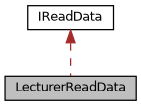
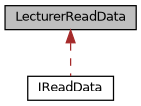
(71, 60) -> (71, 60)
